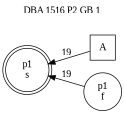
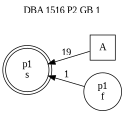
(66, 75) -> (66, 75)
